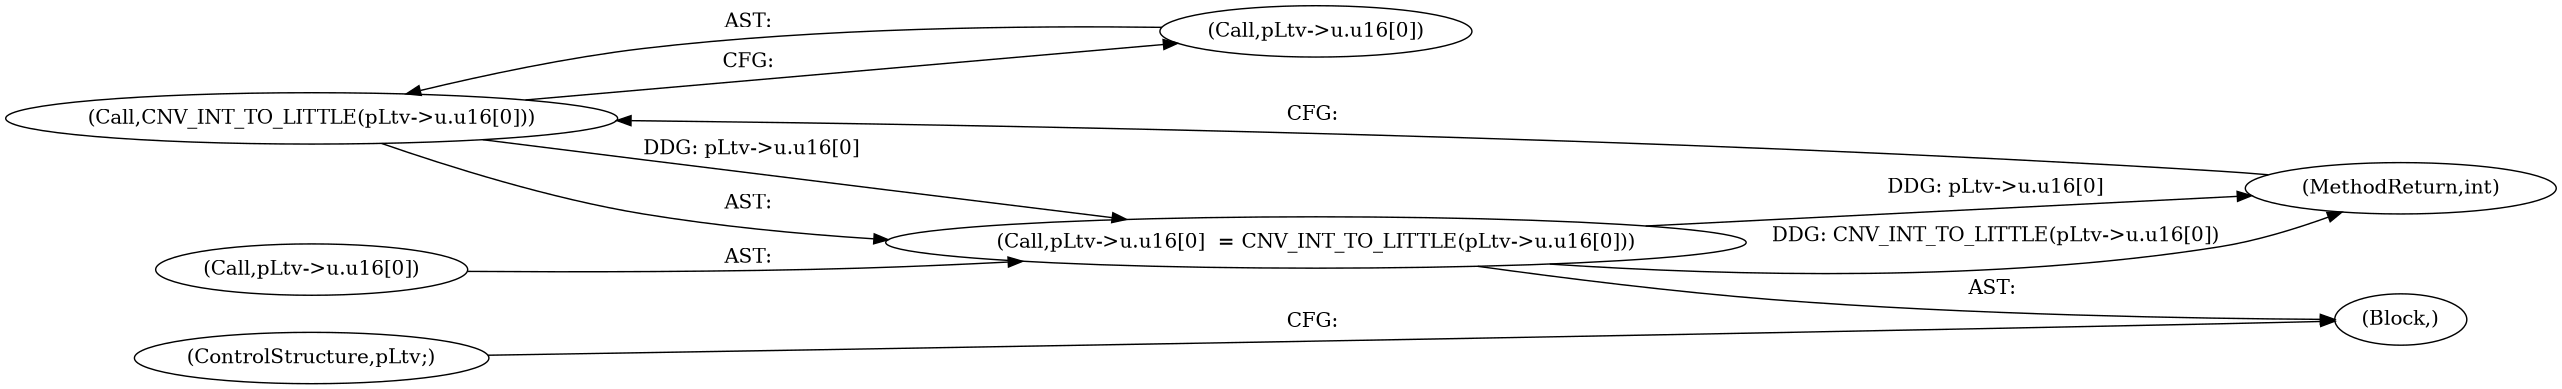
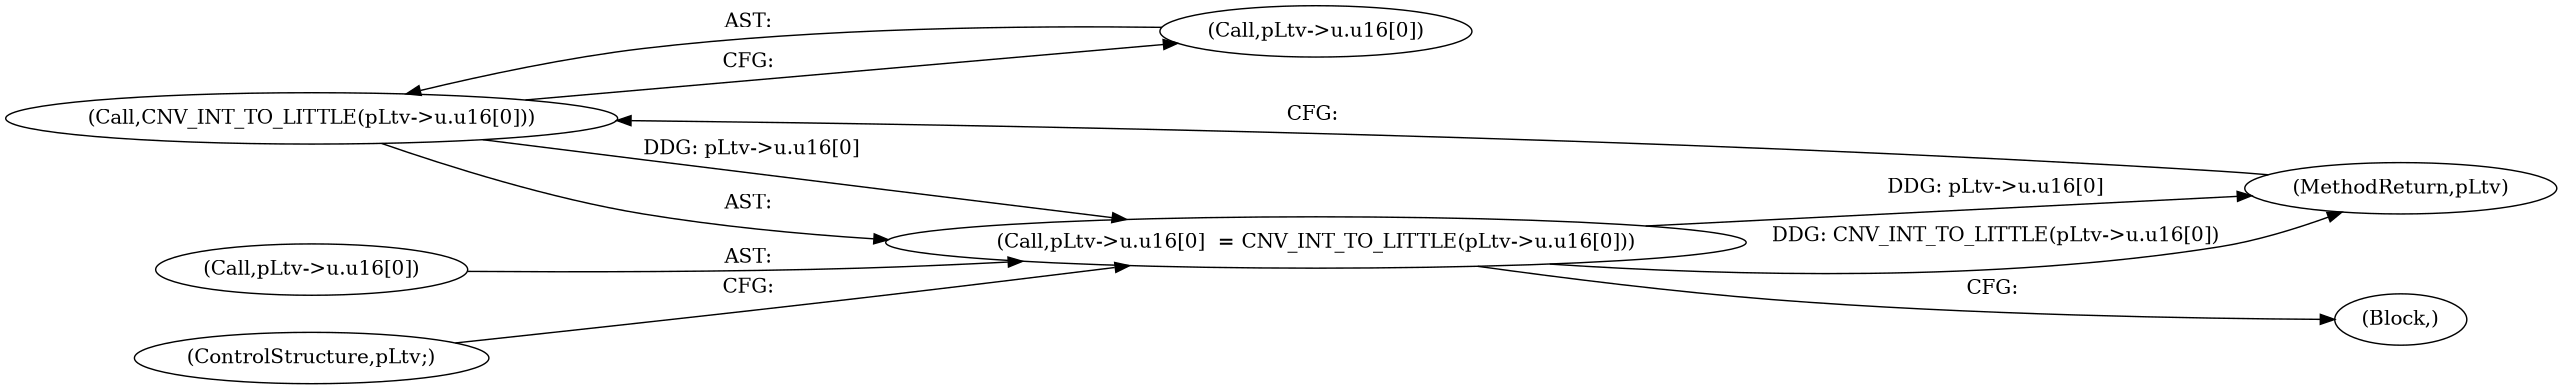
(2401, 188) -> (2401, 188)
(1996, 289) -> (1996, 289)
(1404, 340) -> (785, 307)
